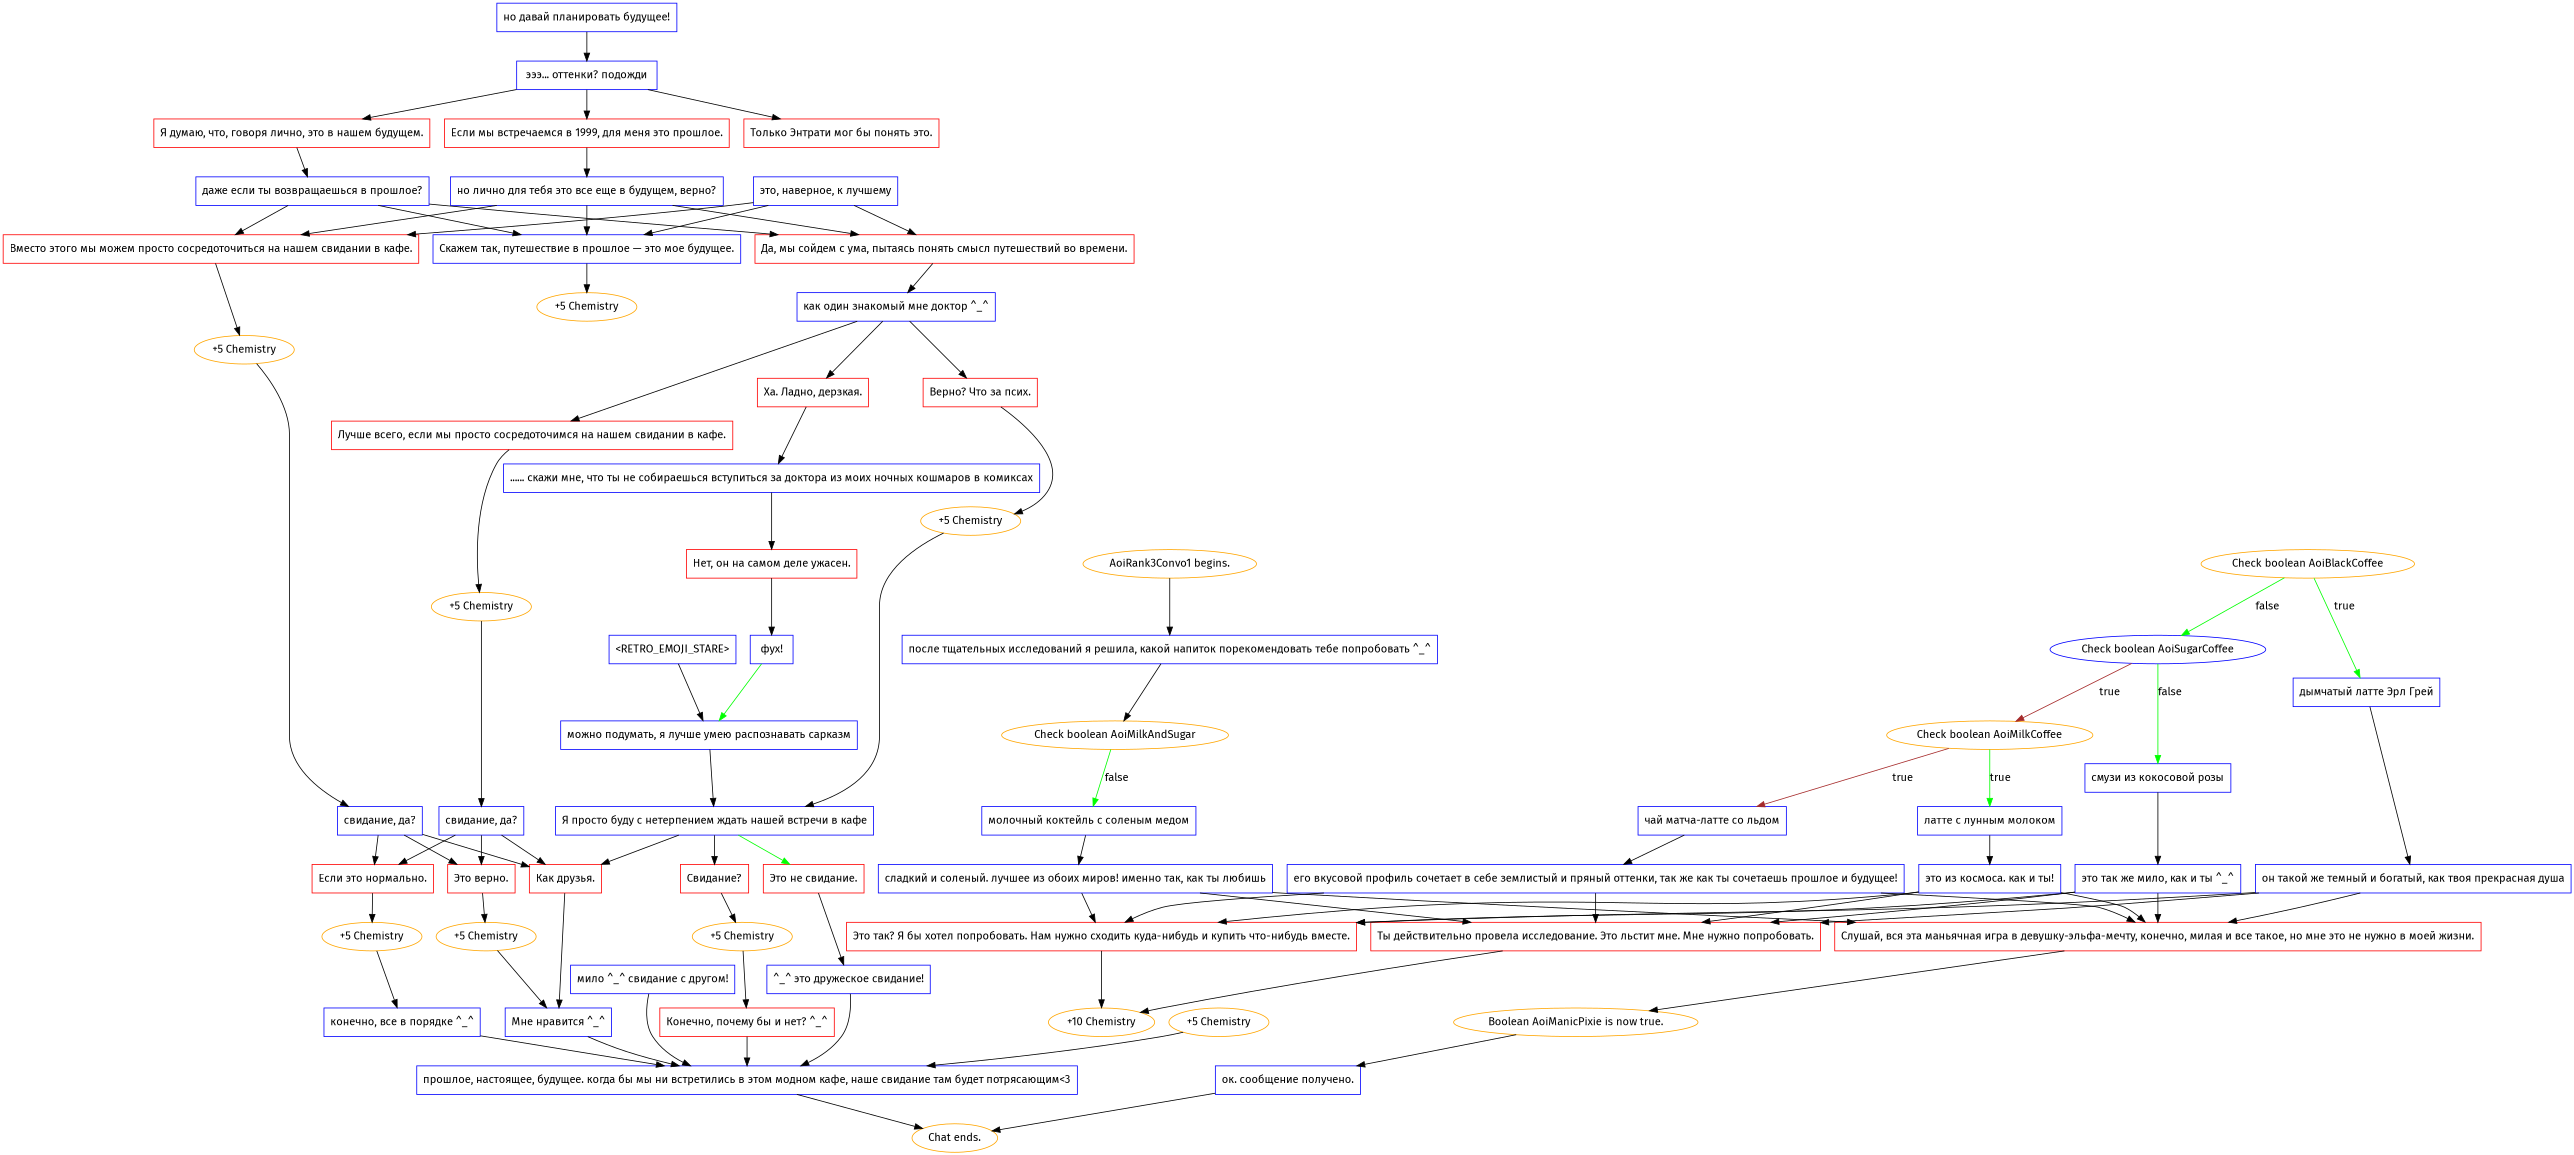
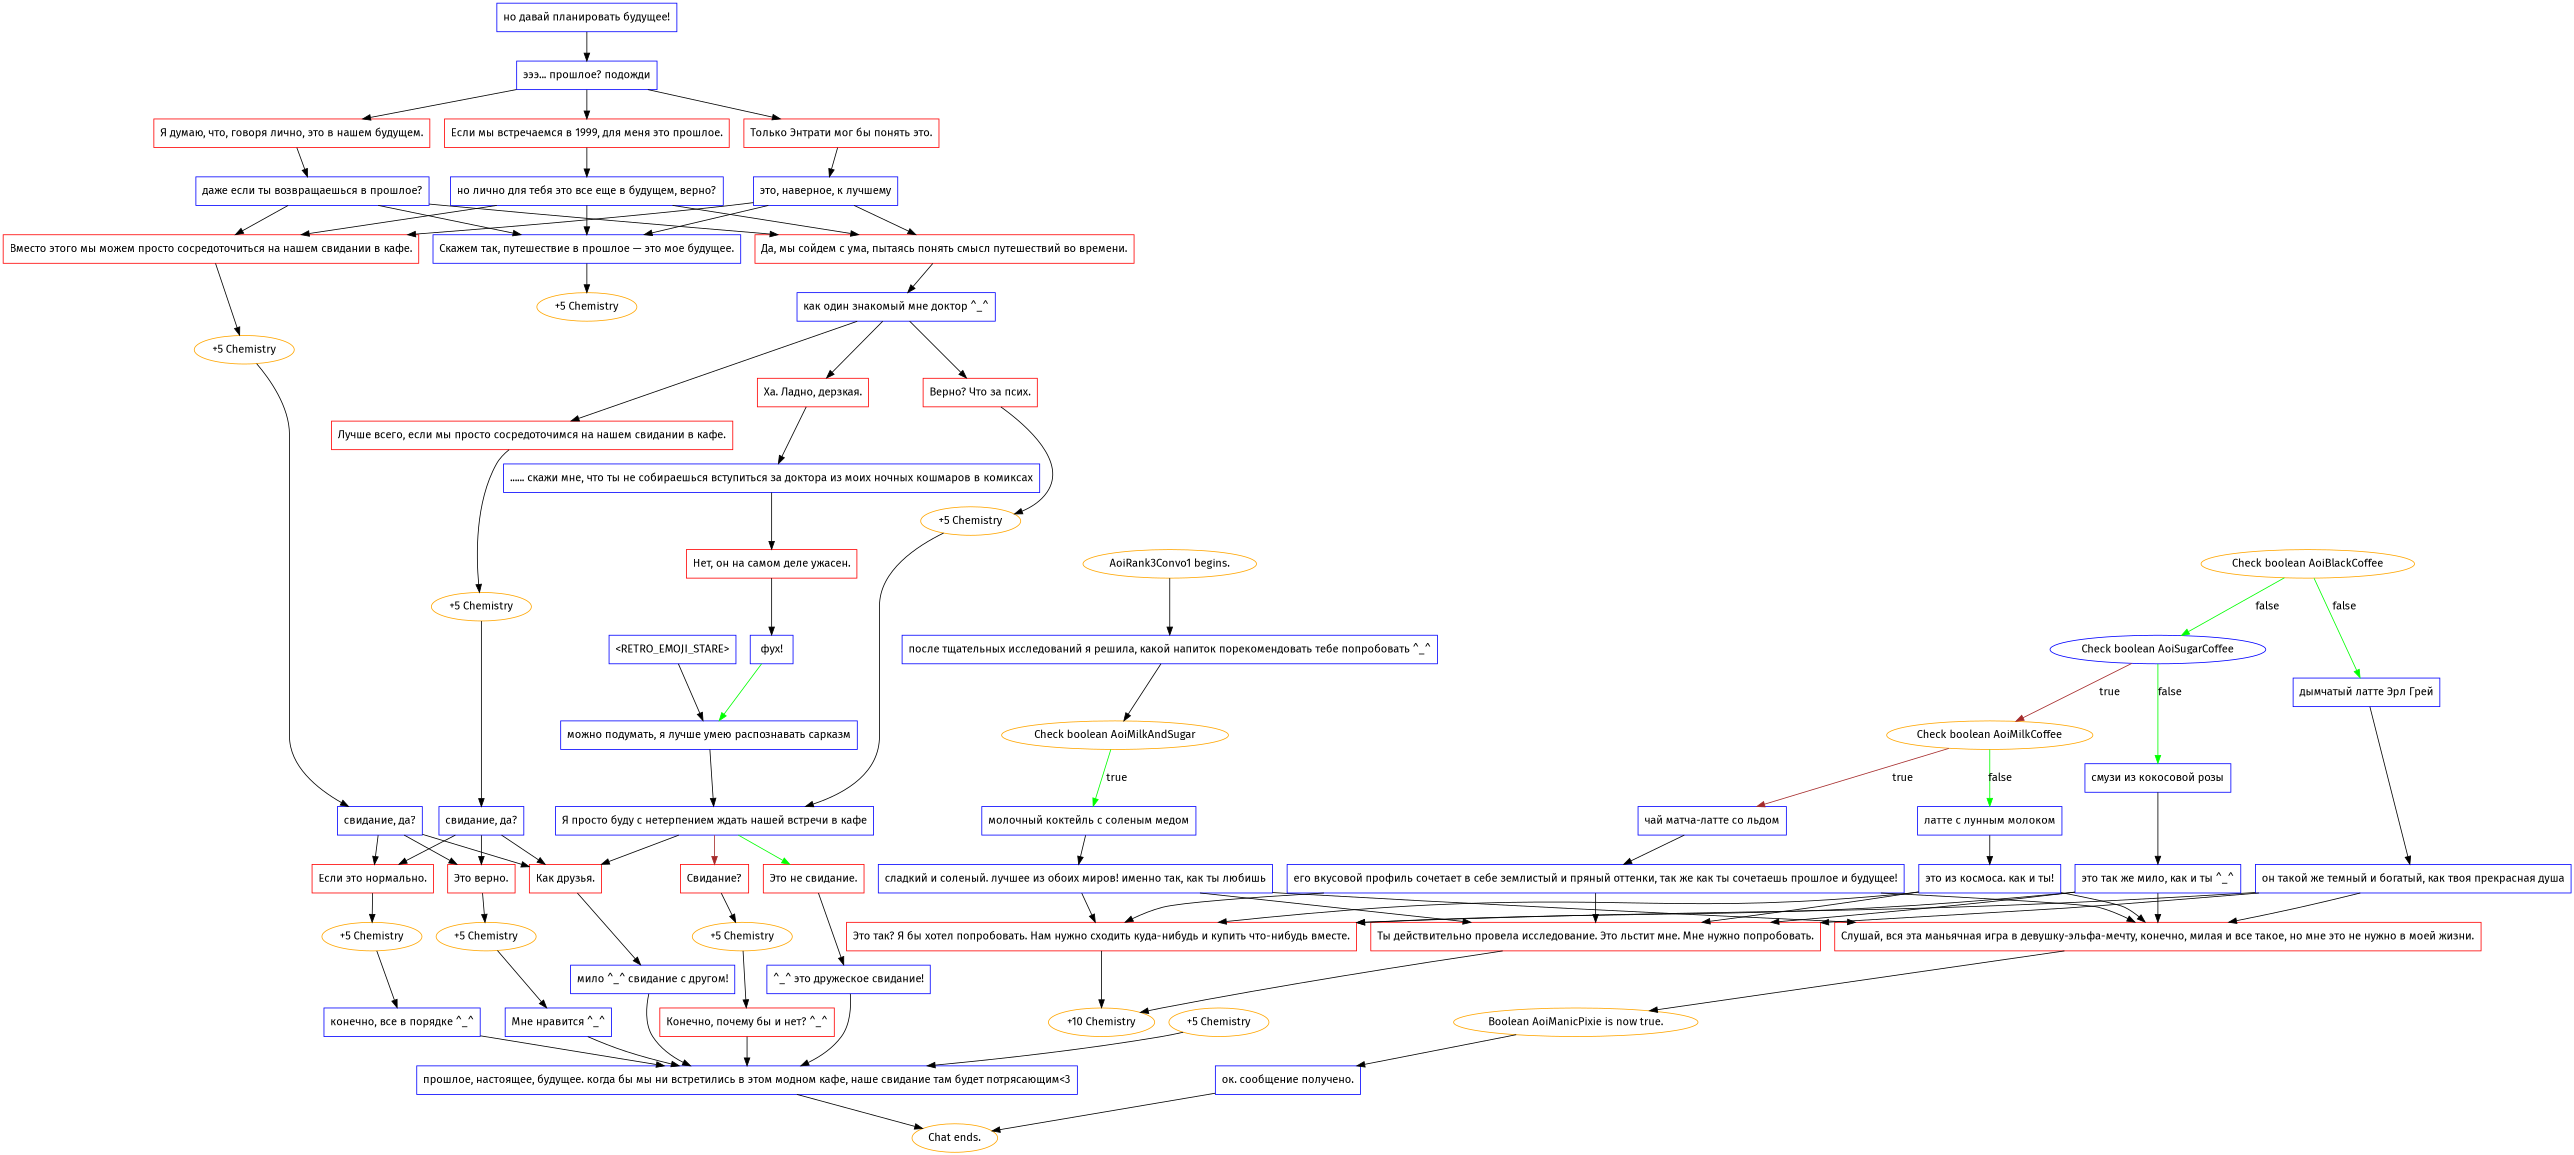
(587, 75) -> (587, 75)
none -> (835, 158)
(2345, 607) -> (2345, 607)
(1117, 778) -> (1117, 778)
(2000, 778) -> (2000, 778)
(715, 846) -> (715, 846)
(562, 946) -> (606, 926)
